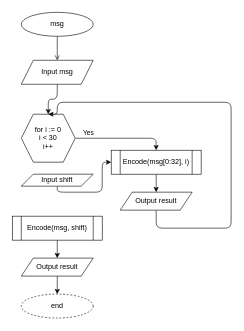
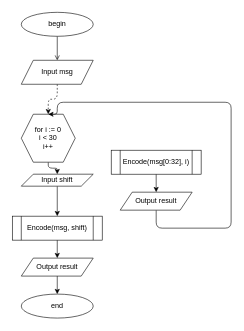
(57, 24) -> (57, 24)
(54, 99) -> (54, 99)
(154, 139) -> none
(104, 163) -> (57, 191)
none -> (54, 168)
(57, 306) -> (57, 306)
